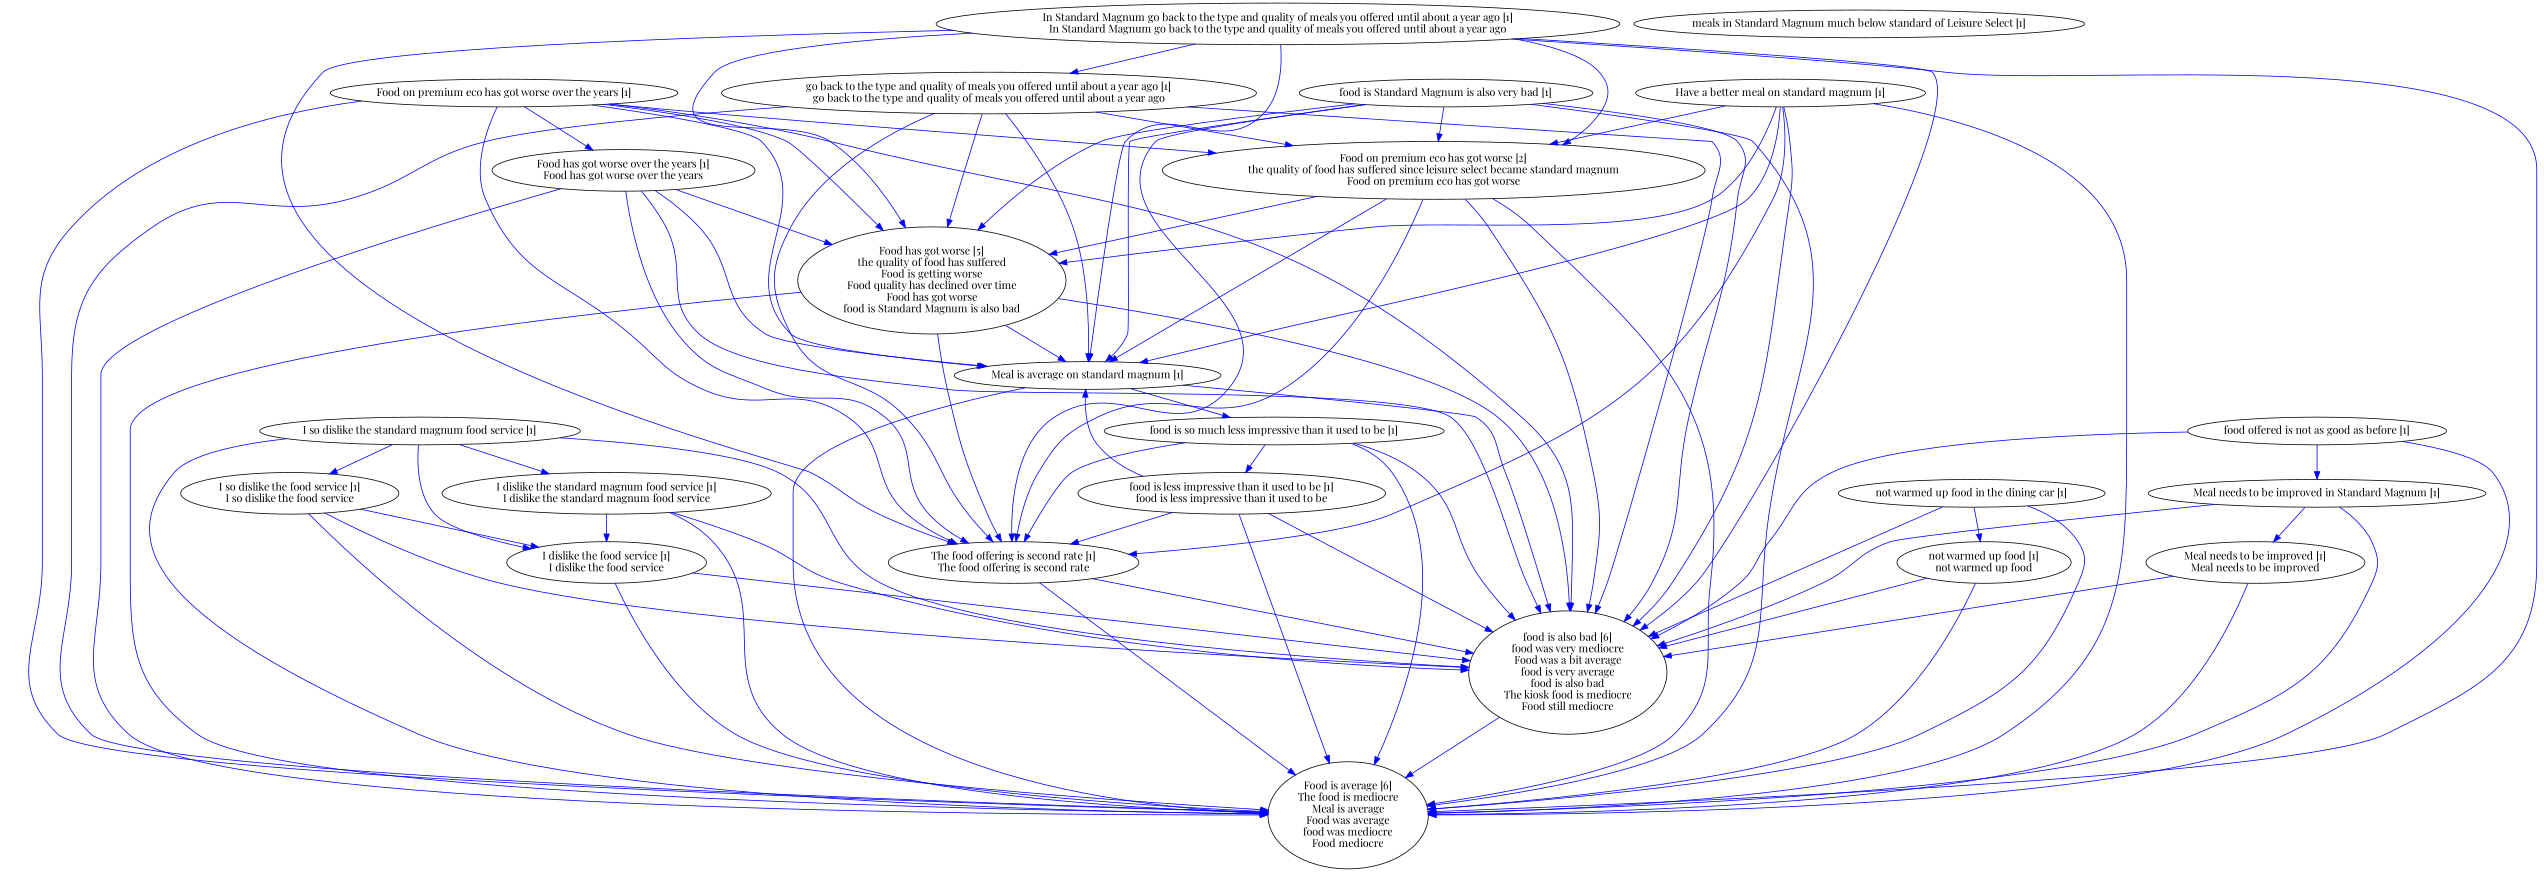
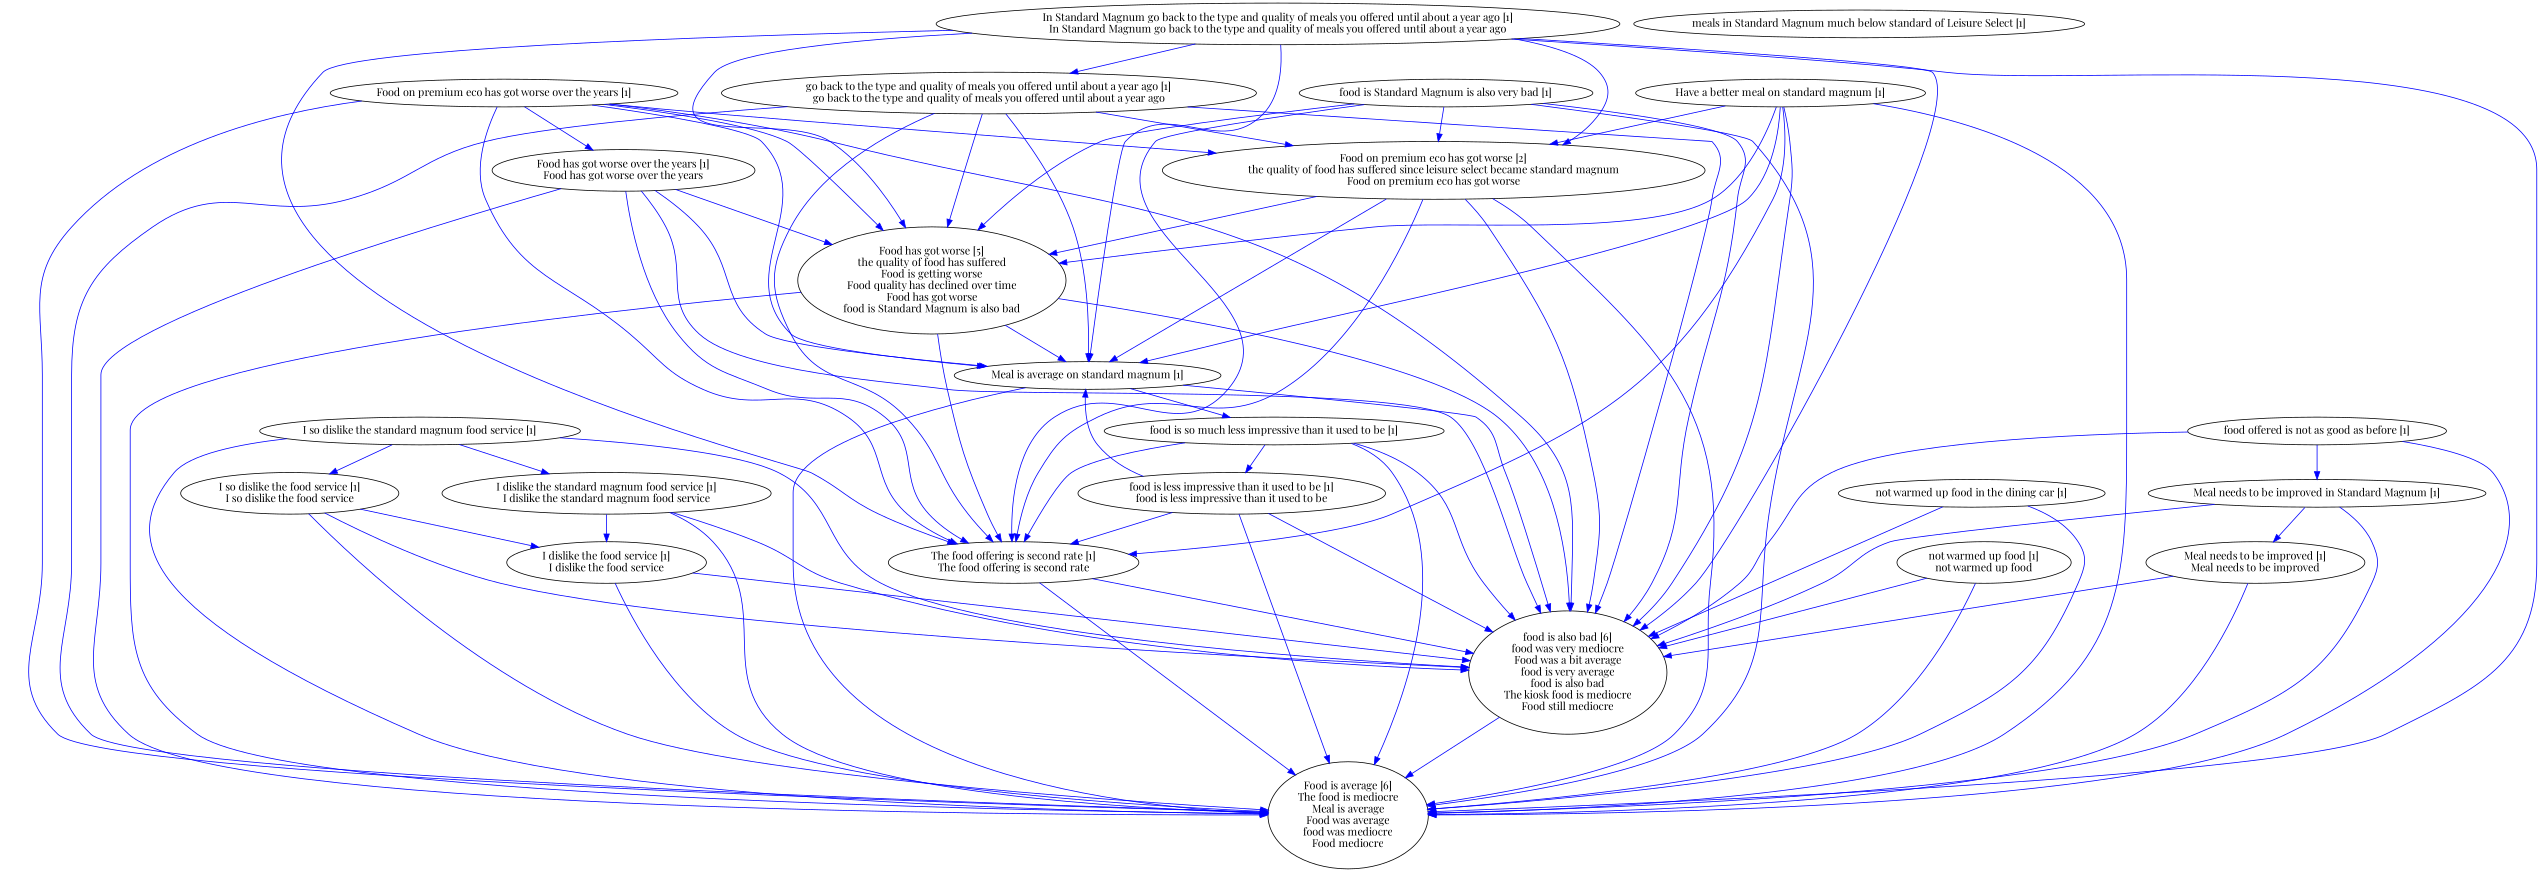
(1139, 139) -> none
(444, 521) -> none
(1977, 521) -> none
